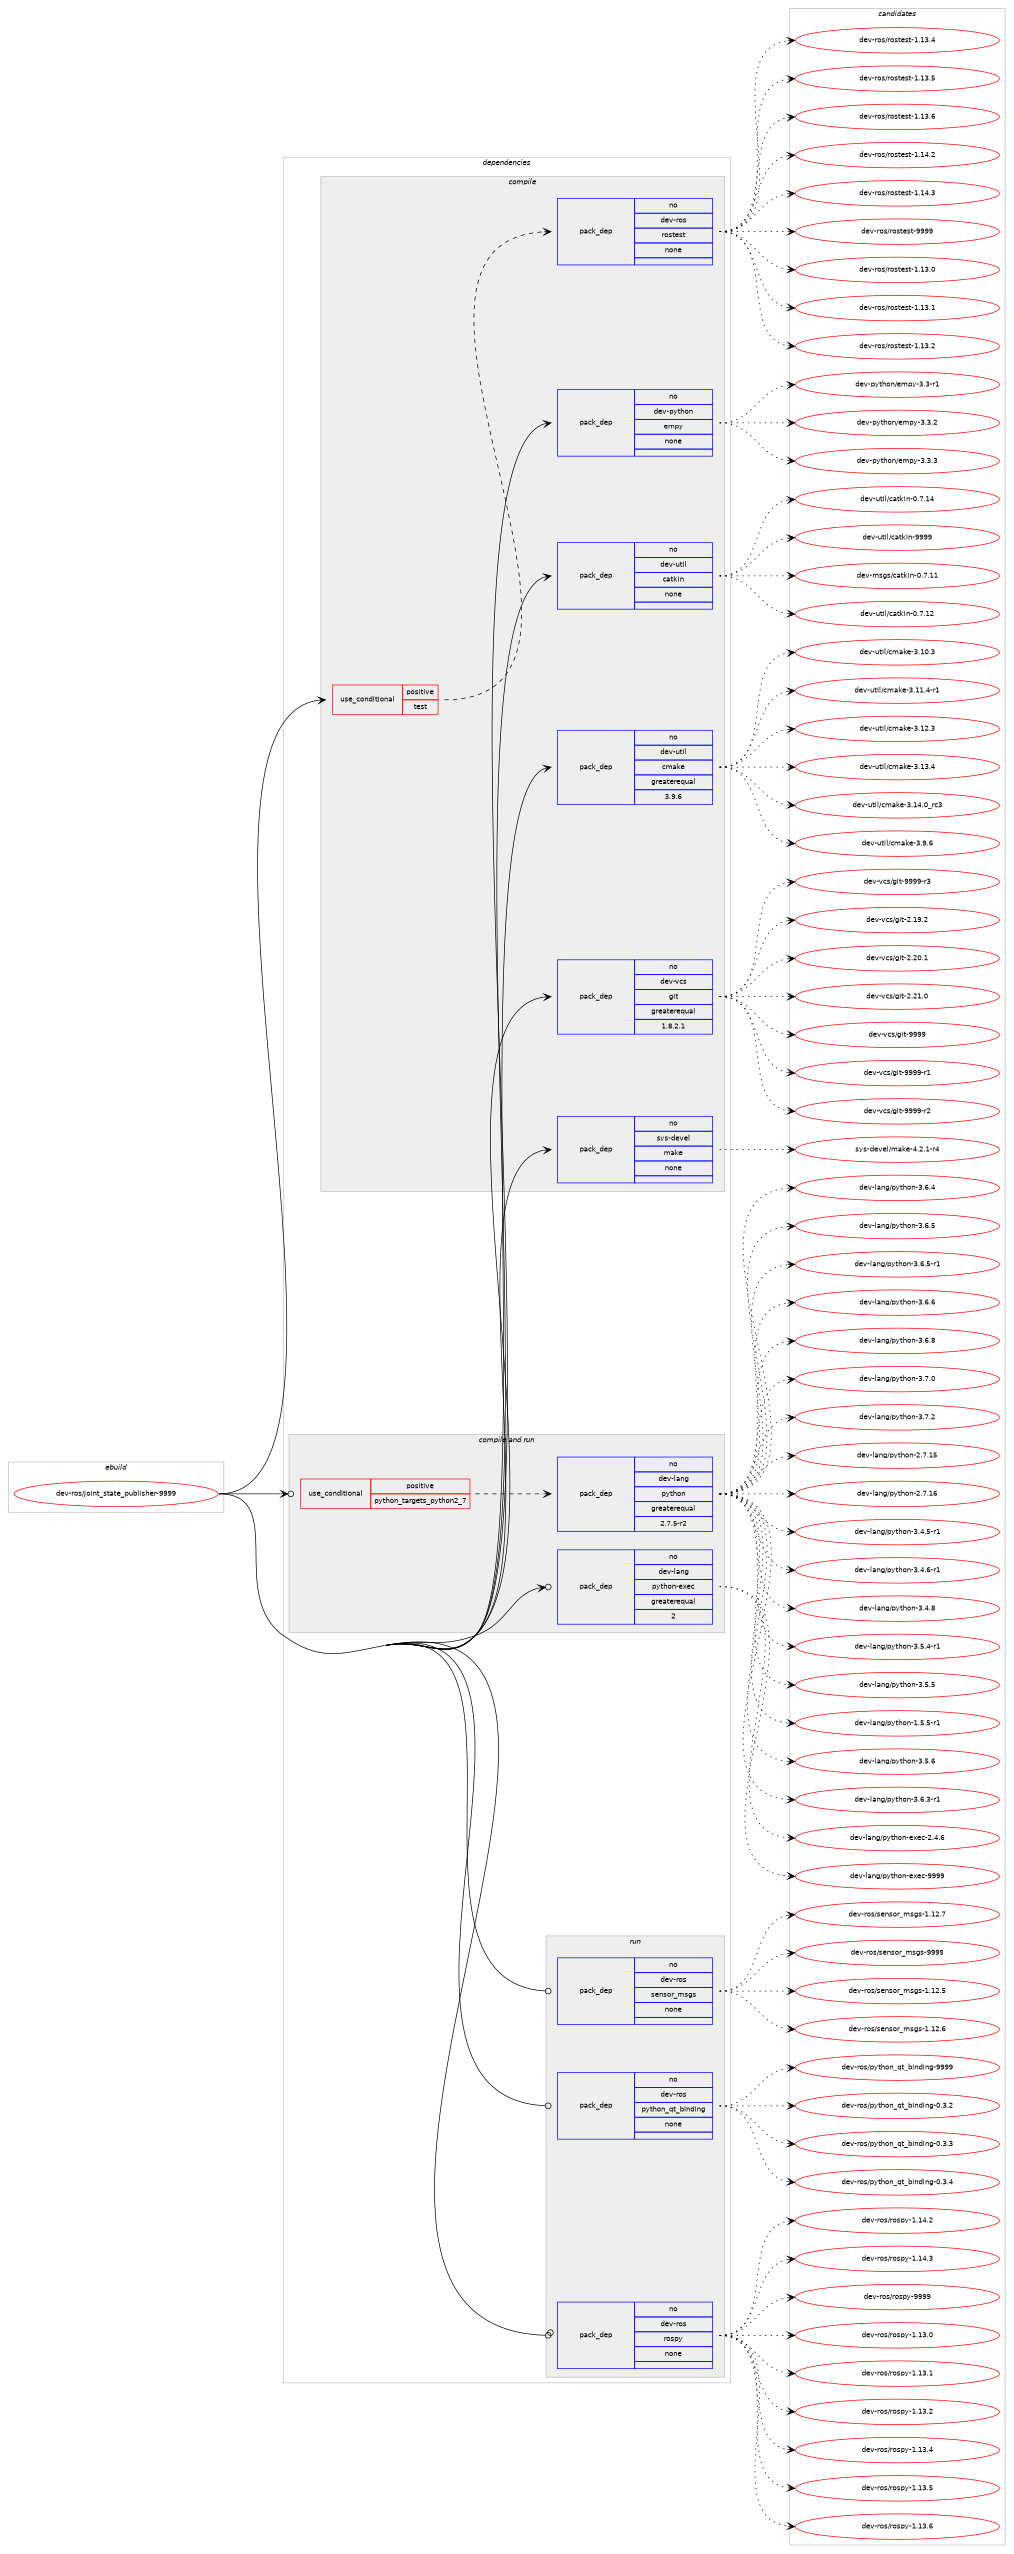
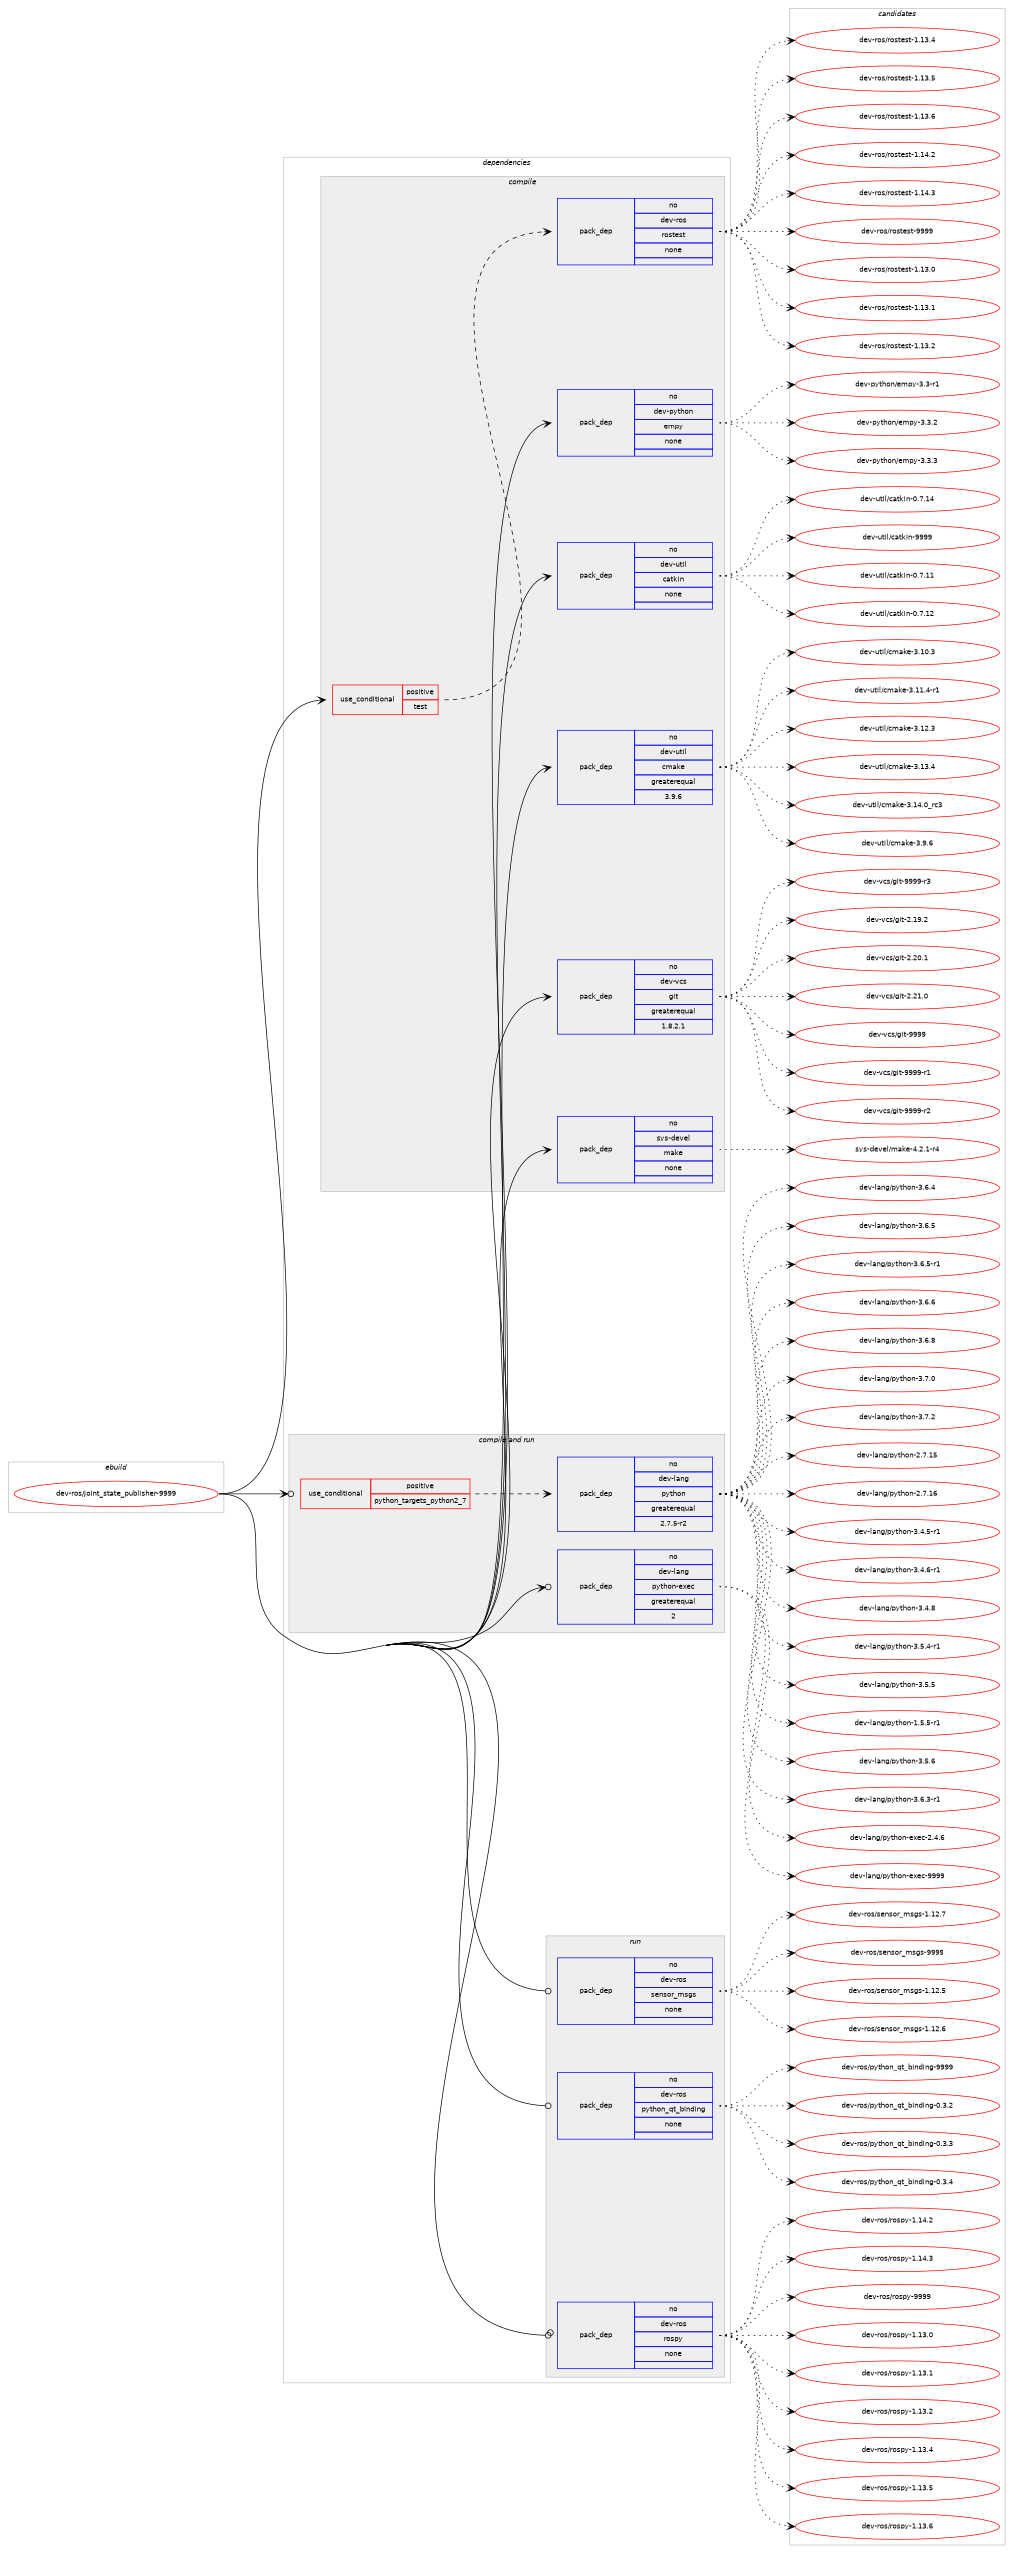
(897, 576) -> (897, 576)
